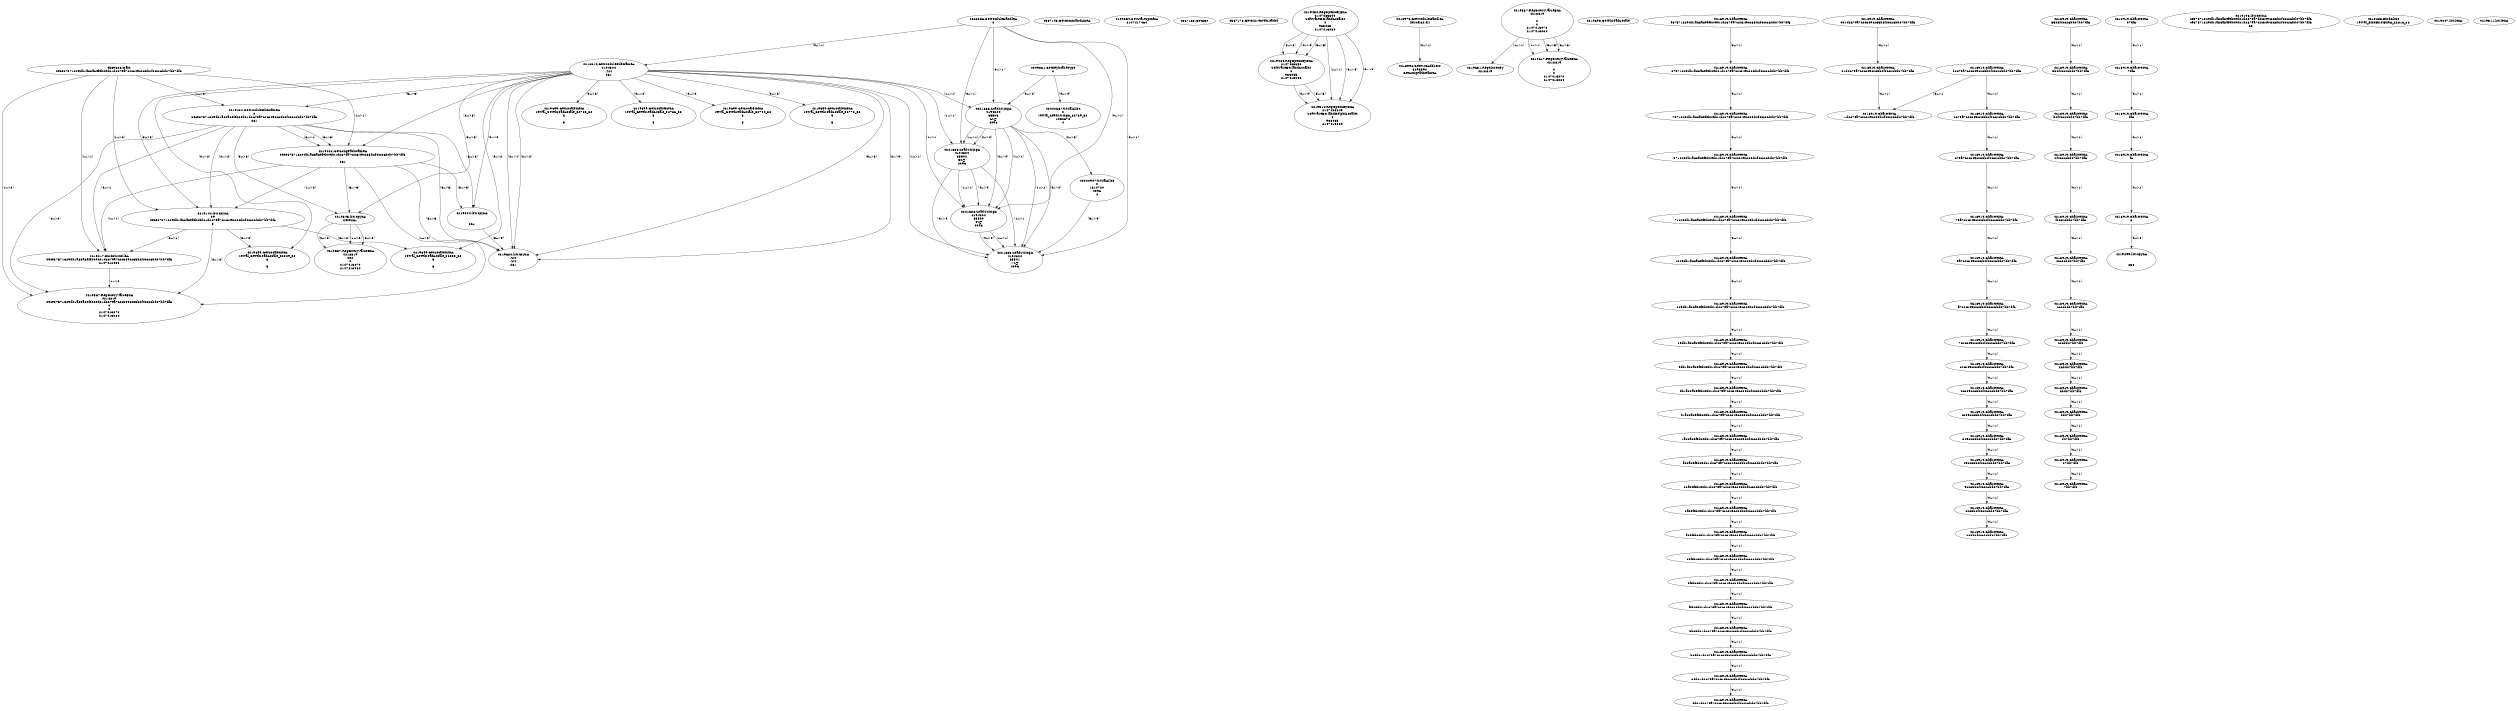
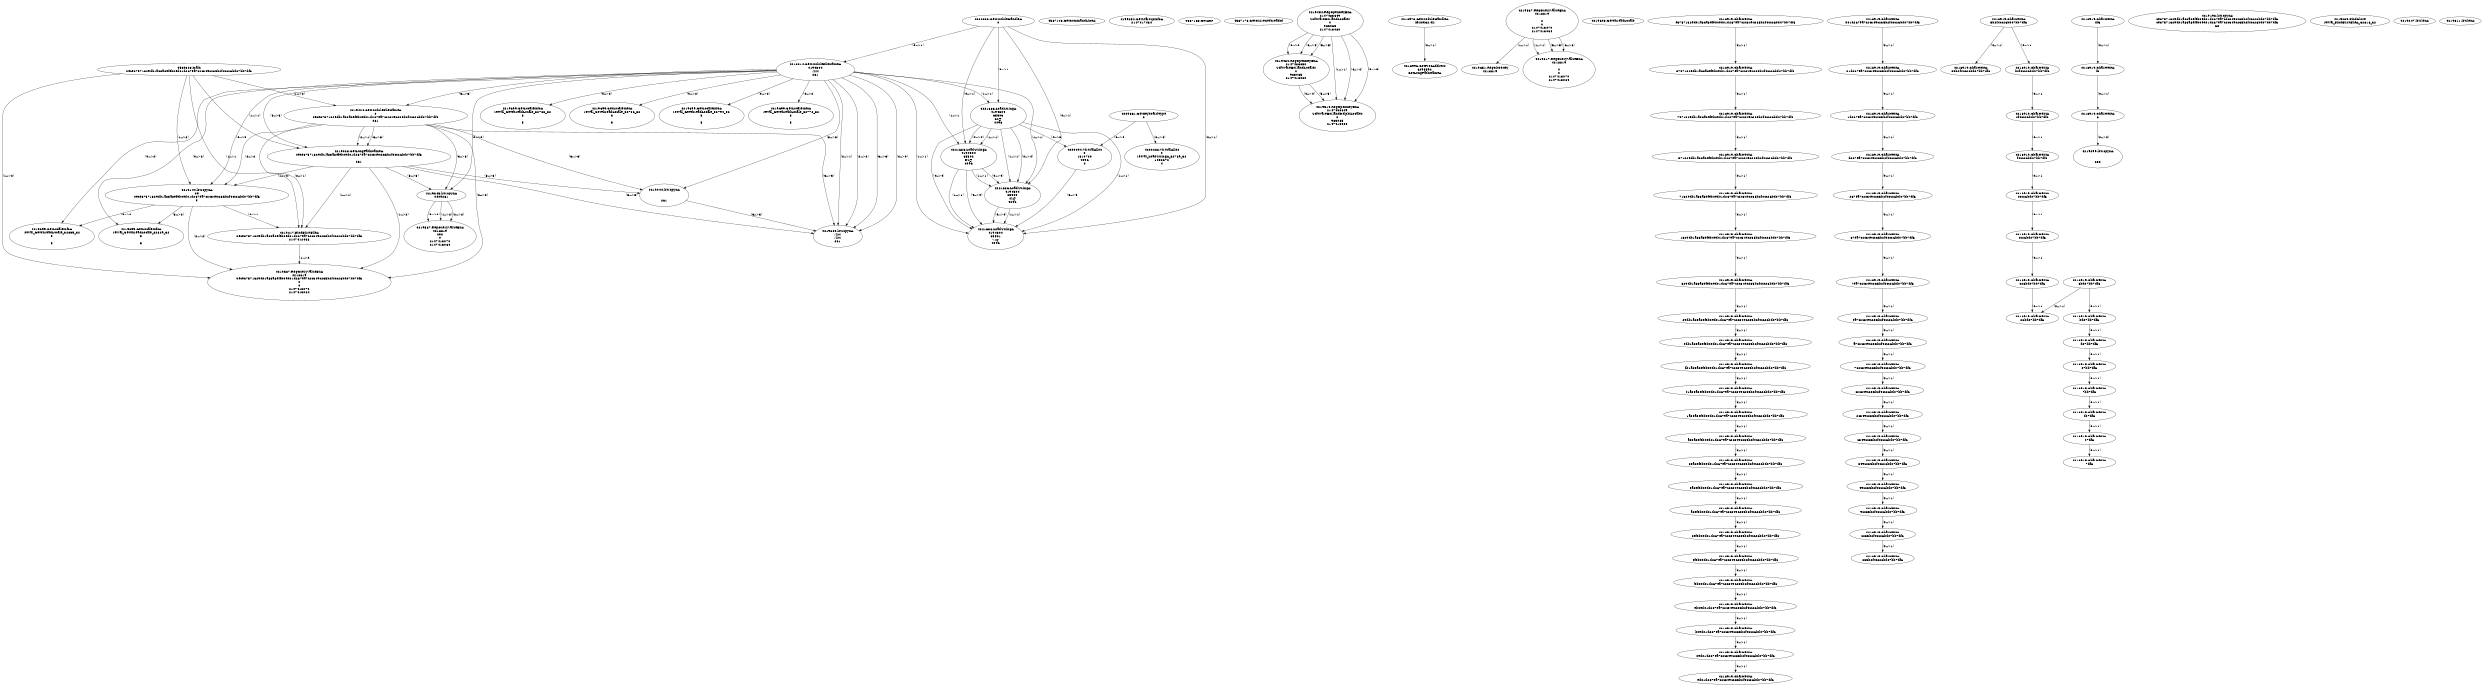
(2071, 44) -> (1991, 44)
(1028, 89) -> (1119, 133)
(2131, 91) -> none
(1934, 92) -> (1883, 135)
(2071, 377) -> (2062, 300)
none -> (2089, 414)
